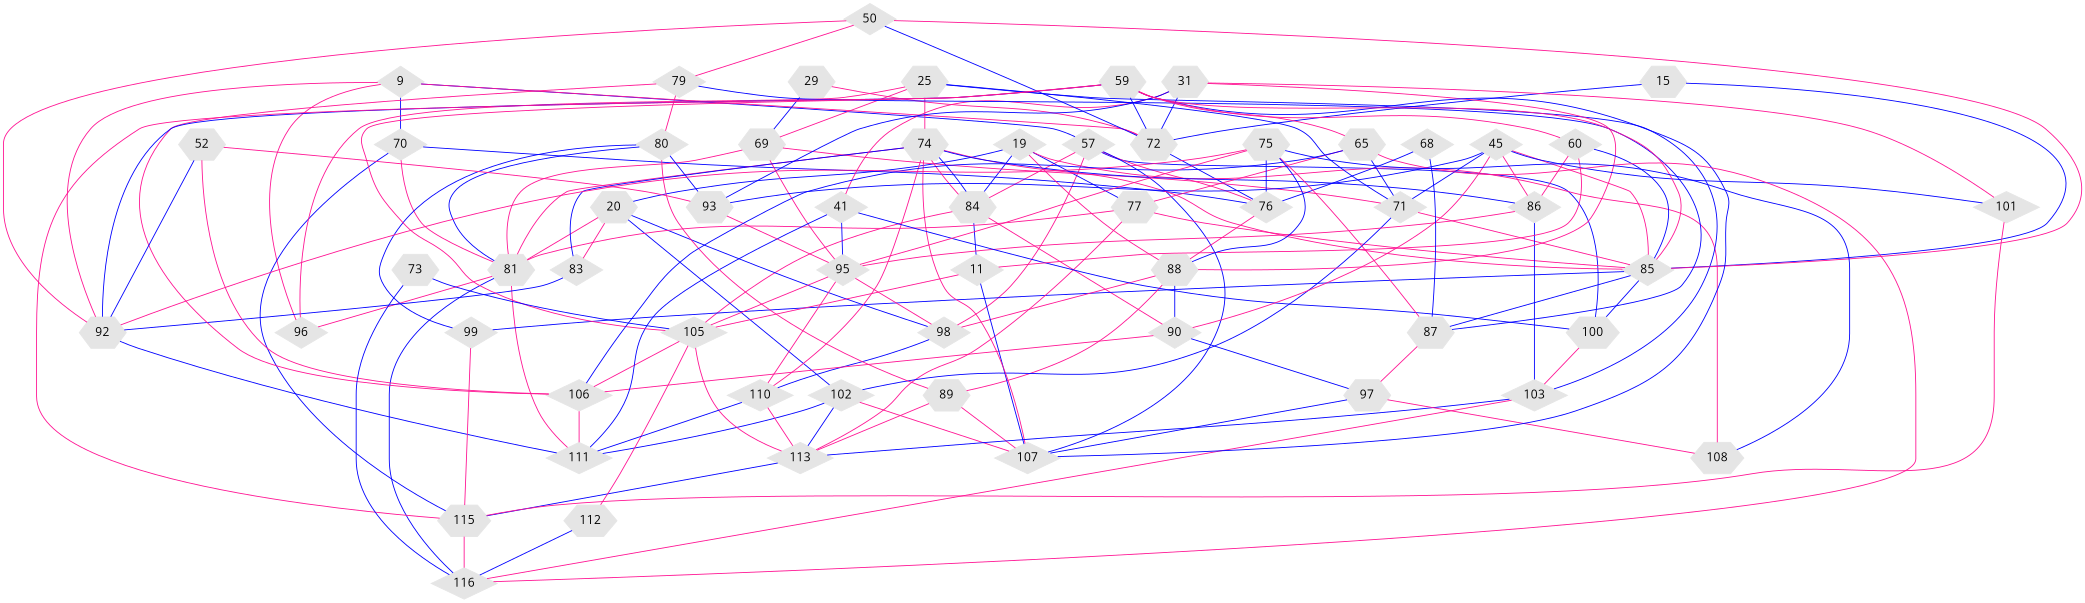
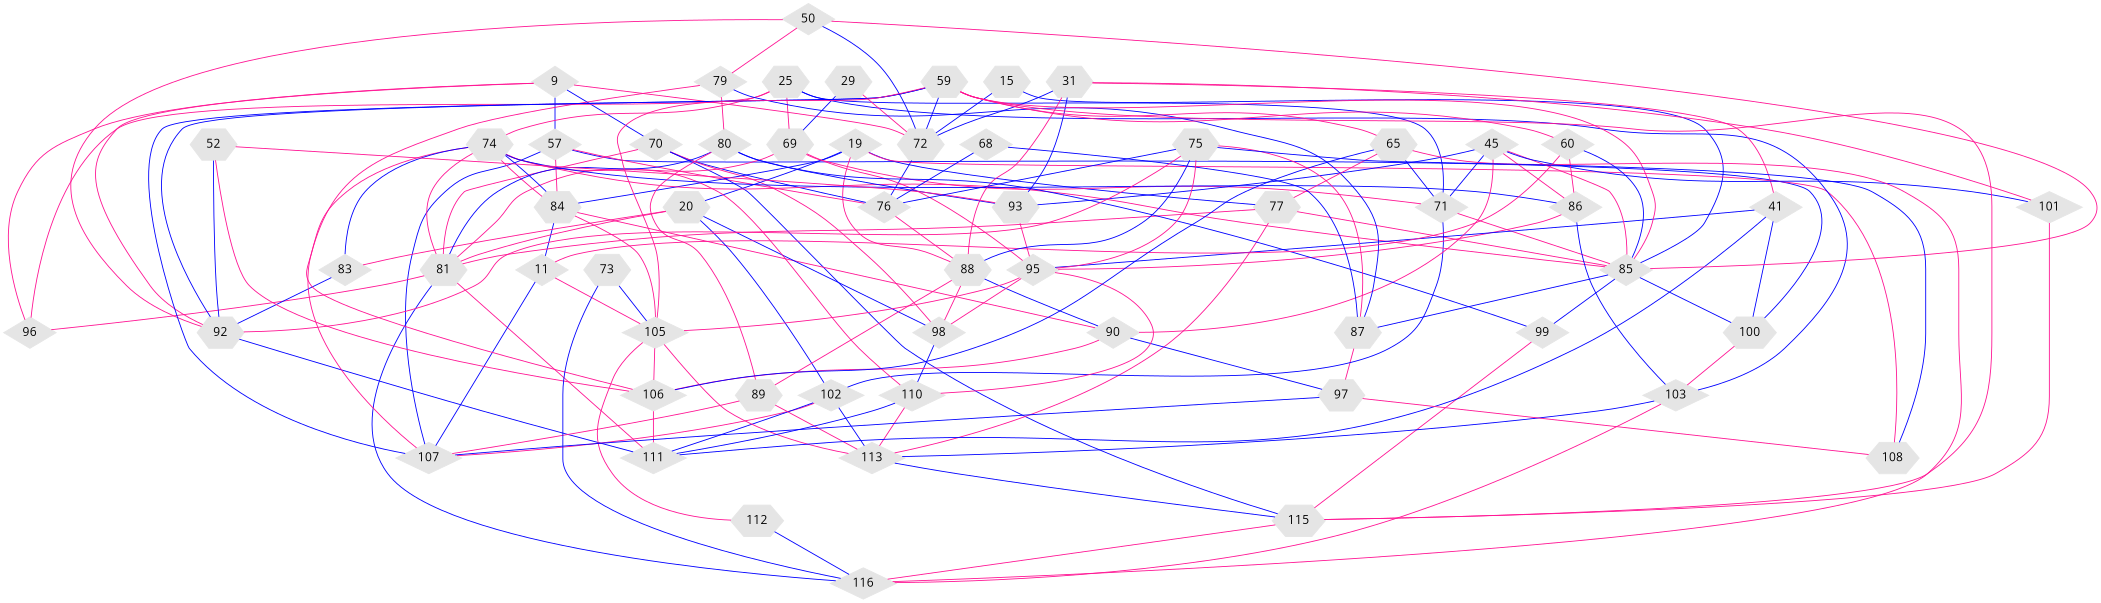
(1036, 253) -> (816, 213)
